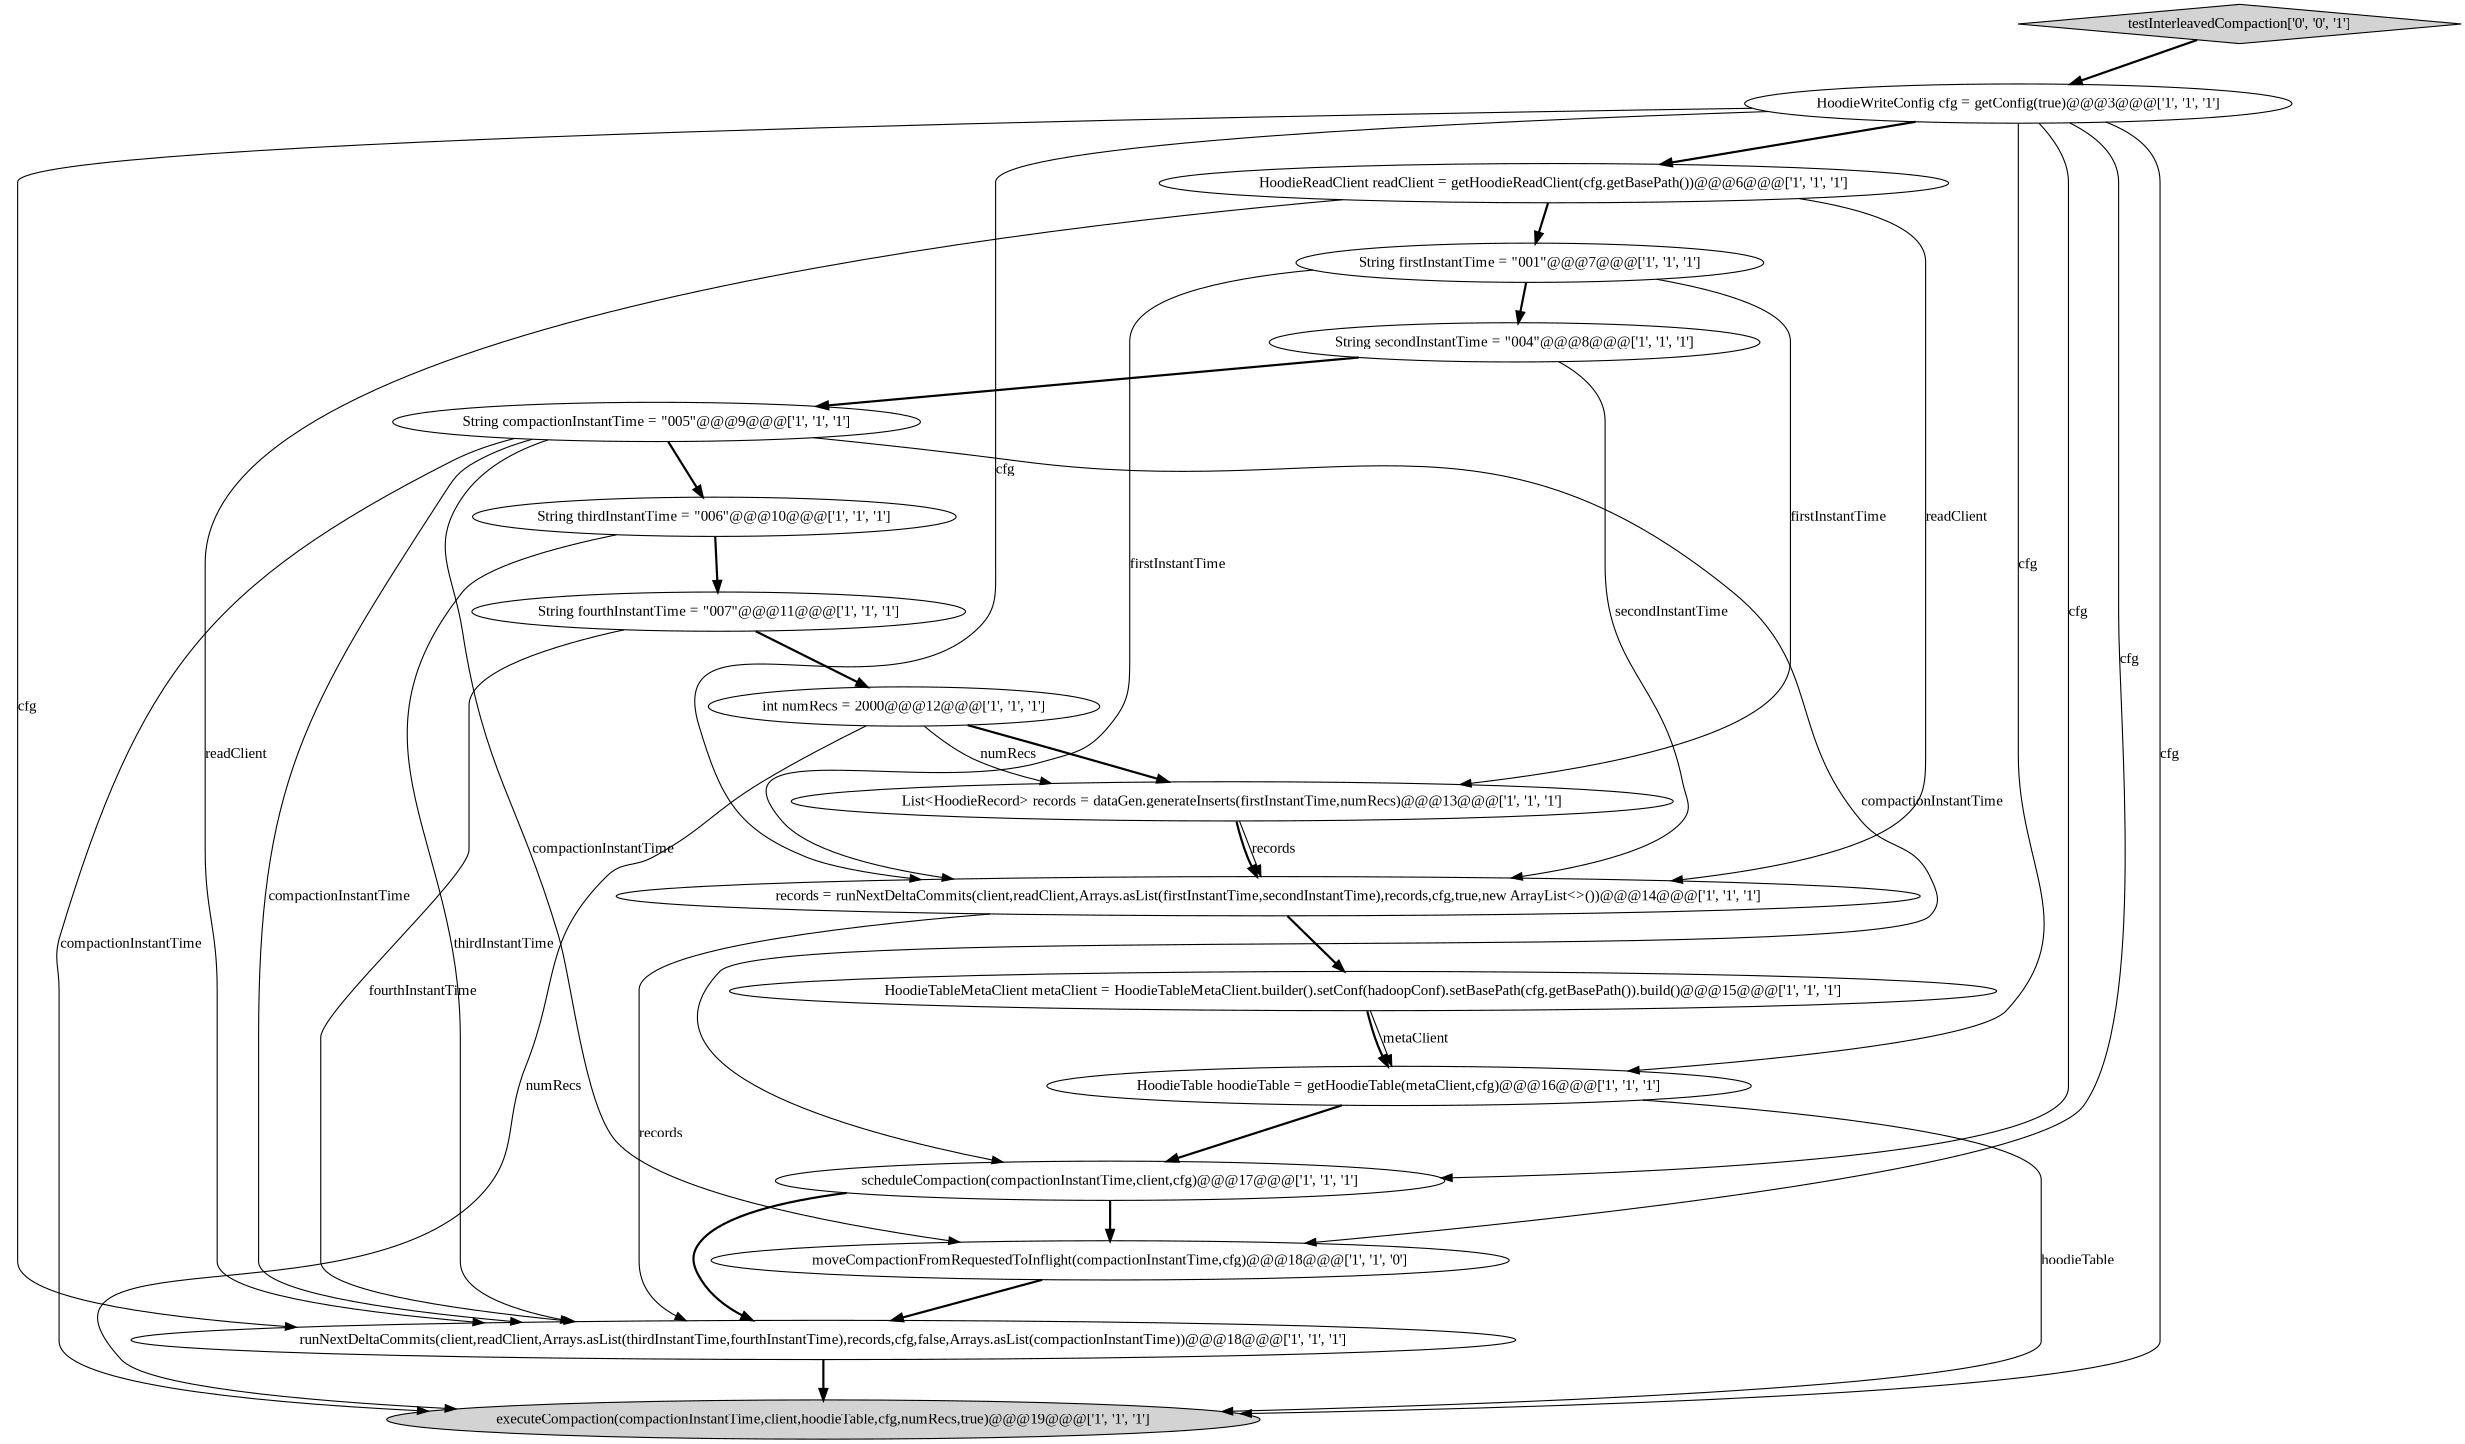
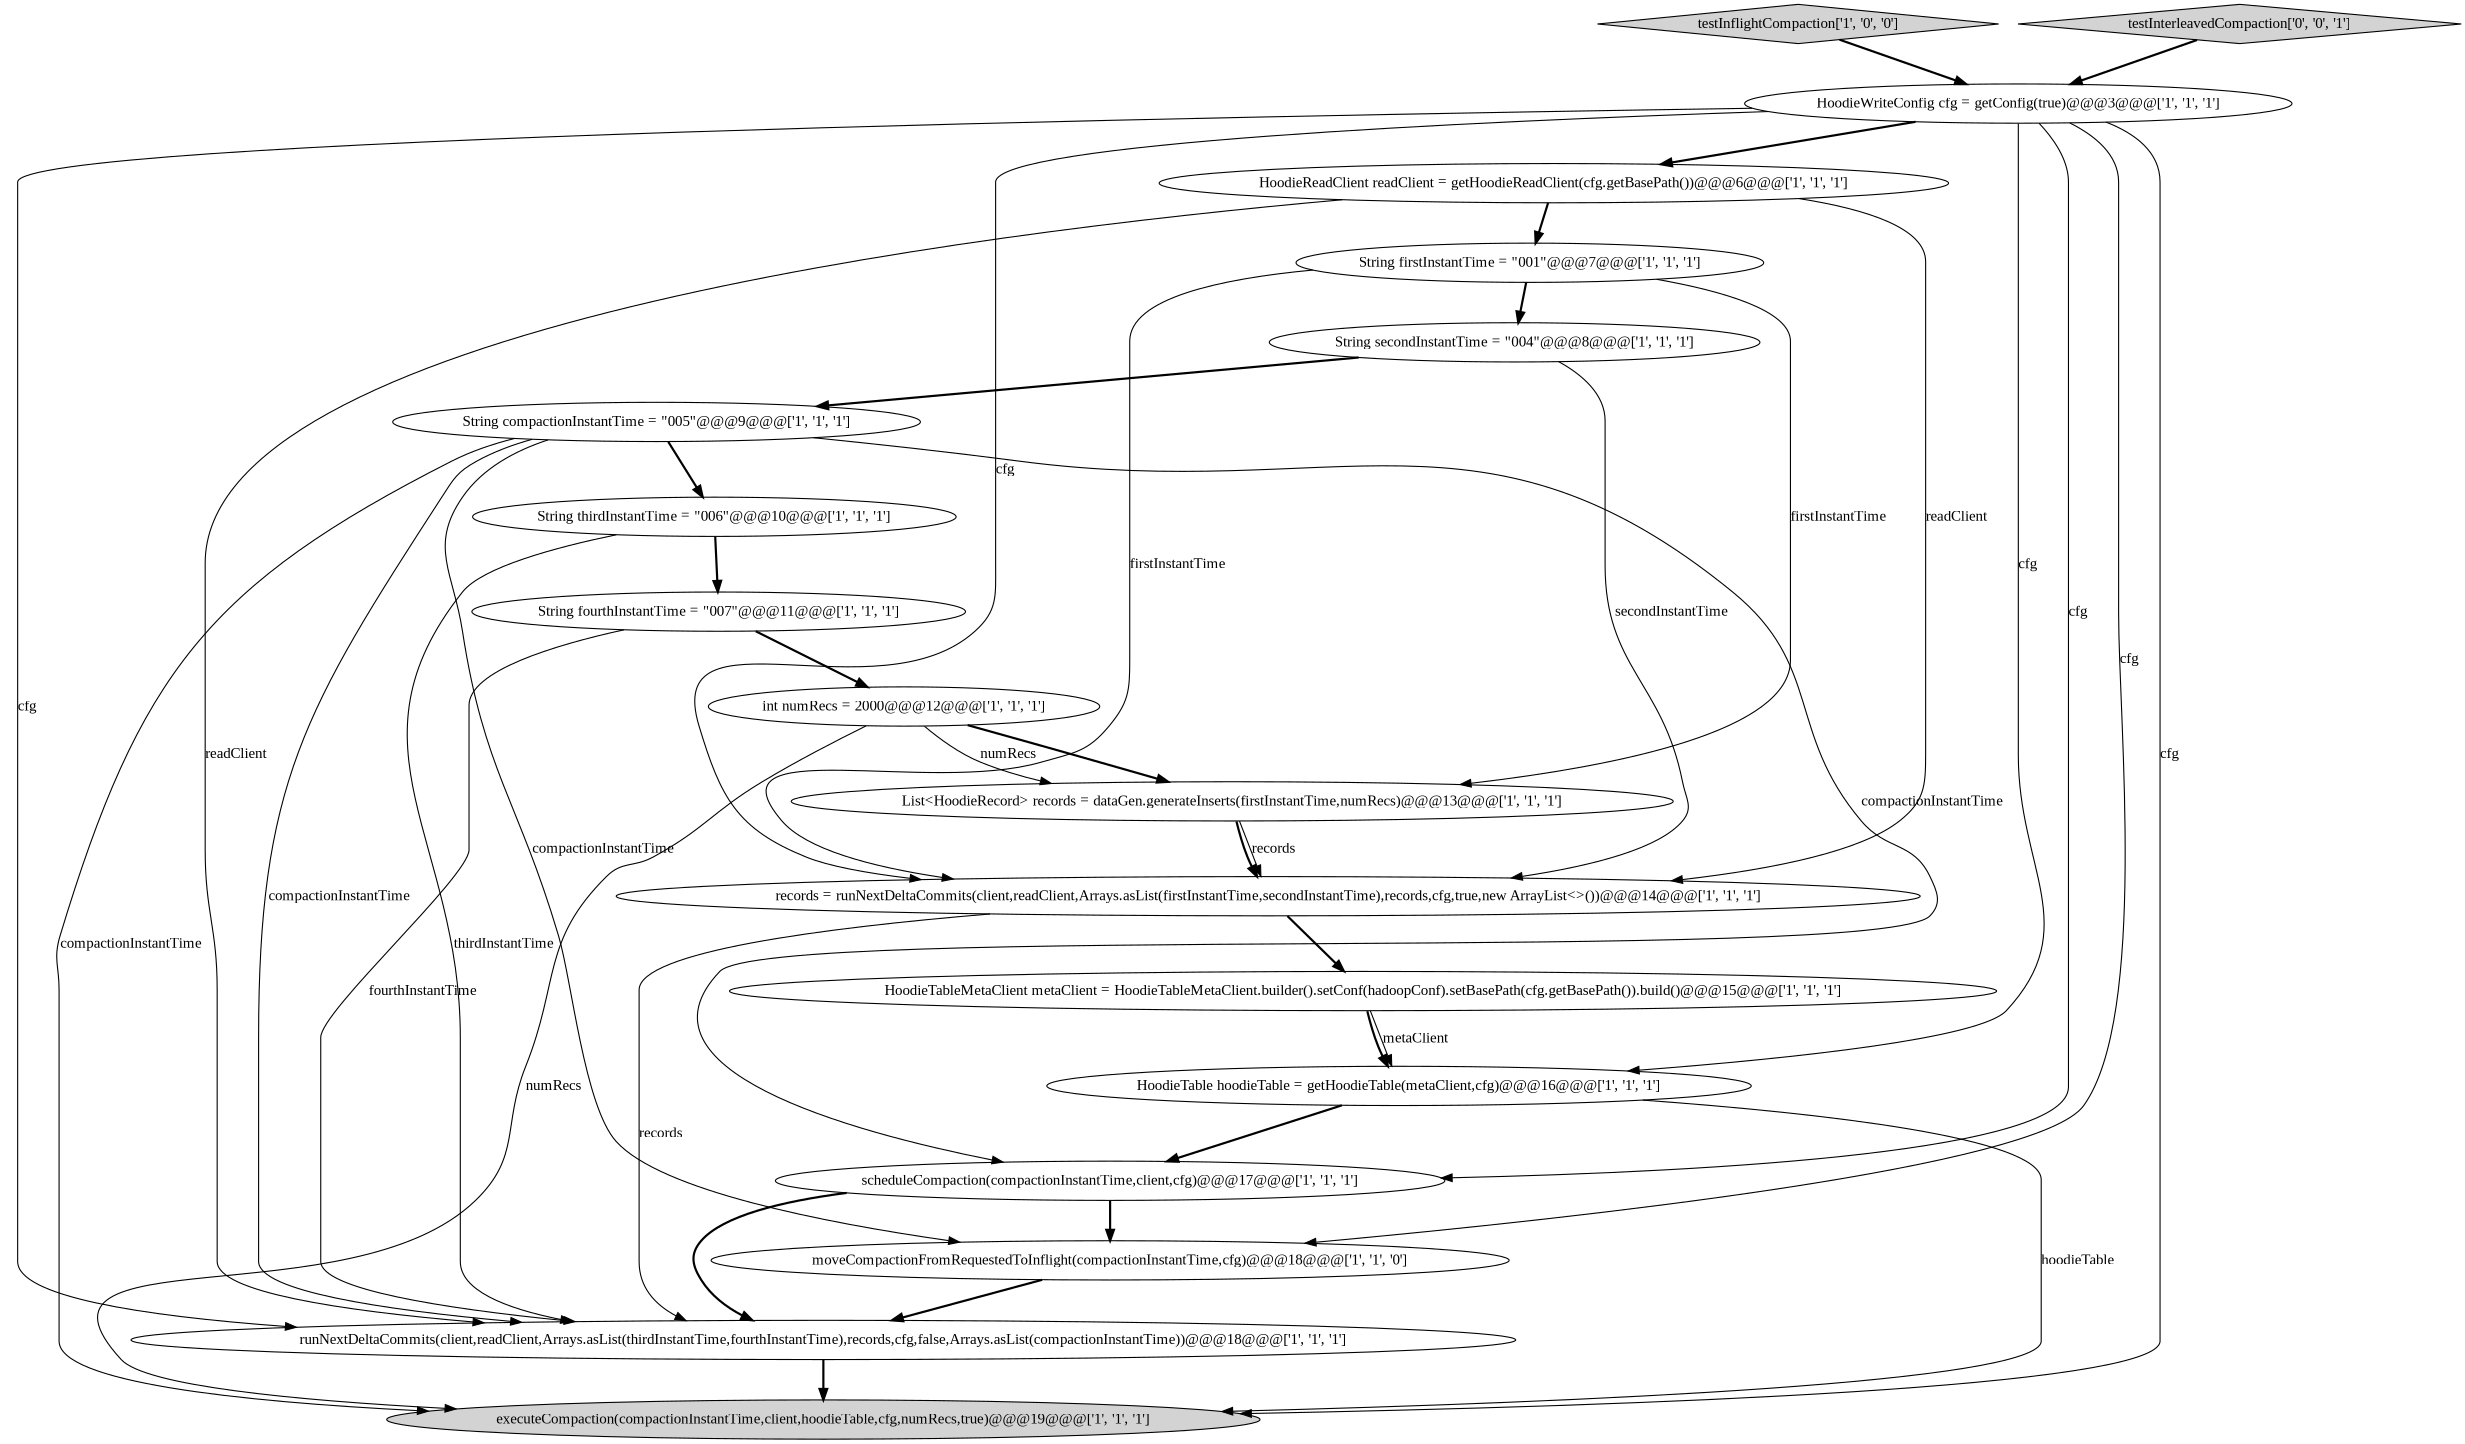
none -> (1798, 24)
